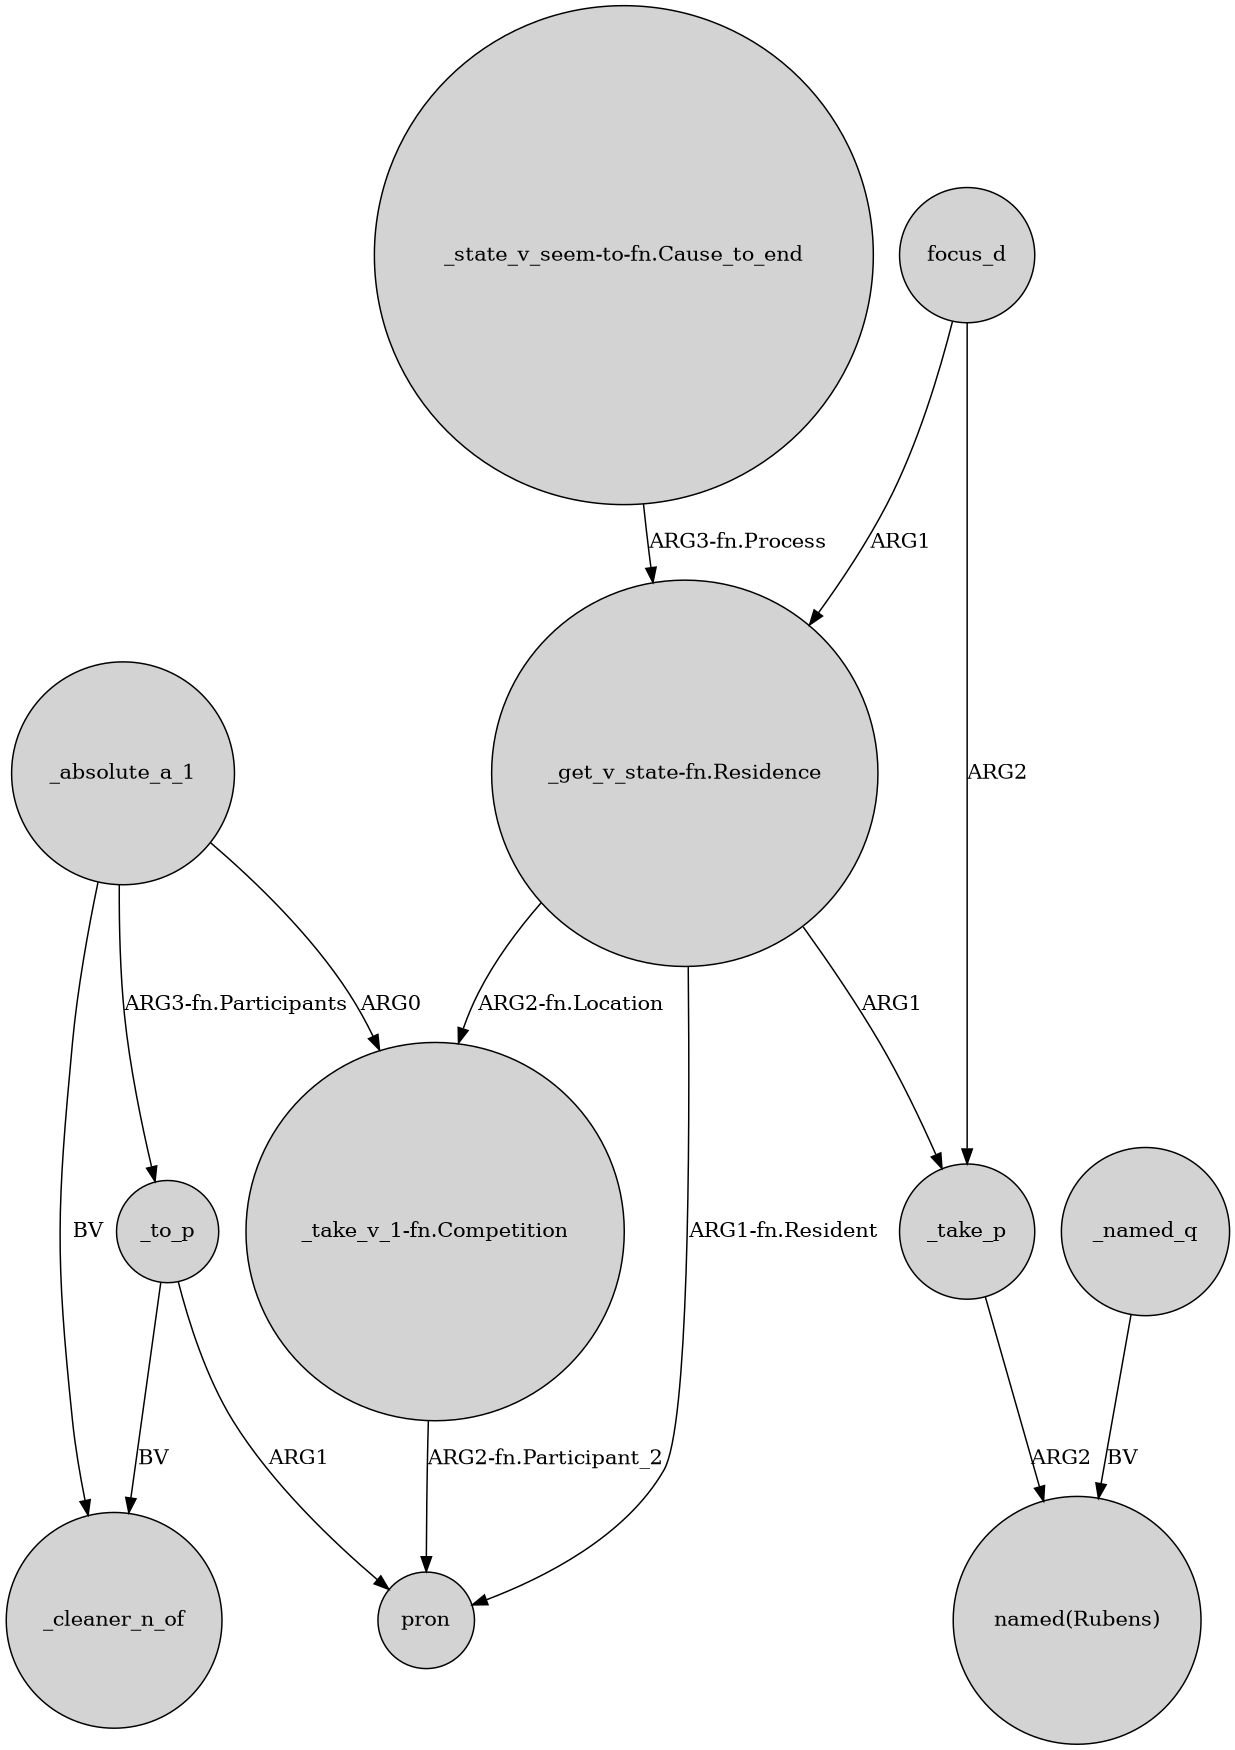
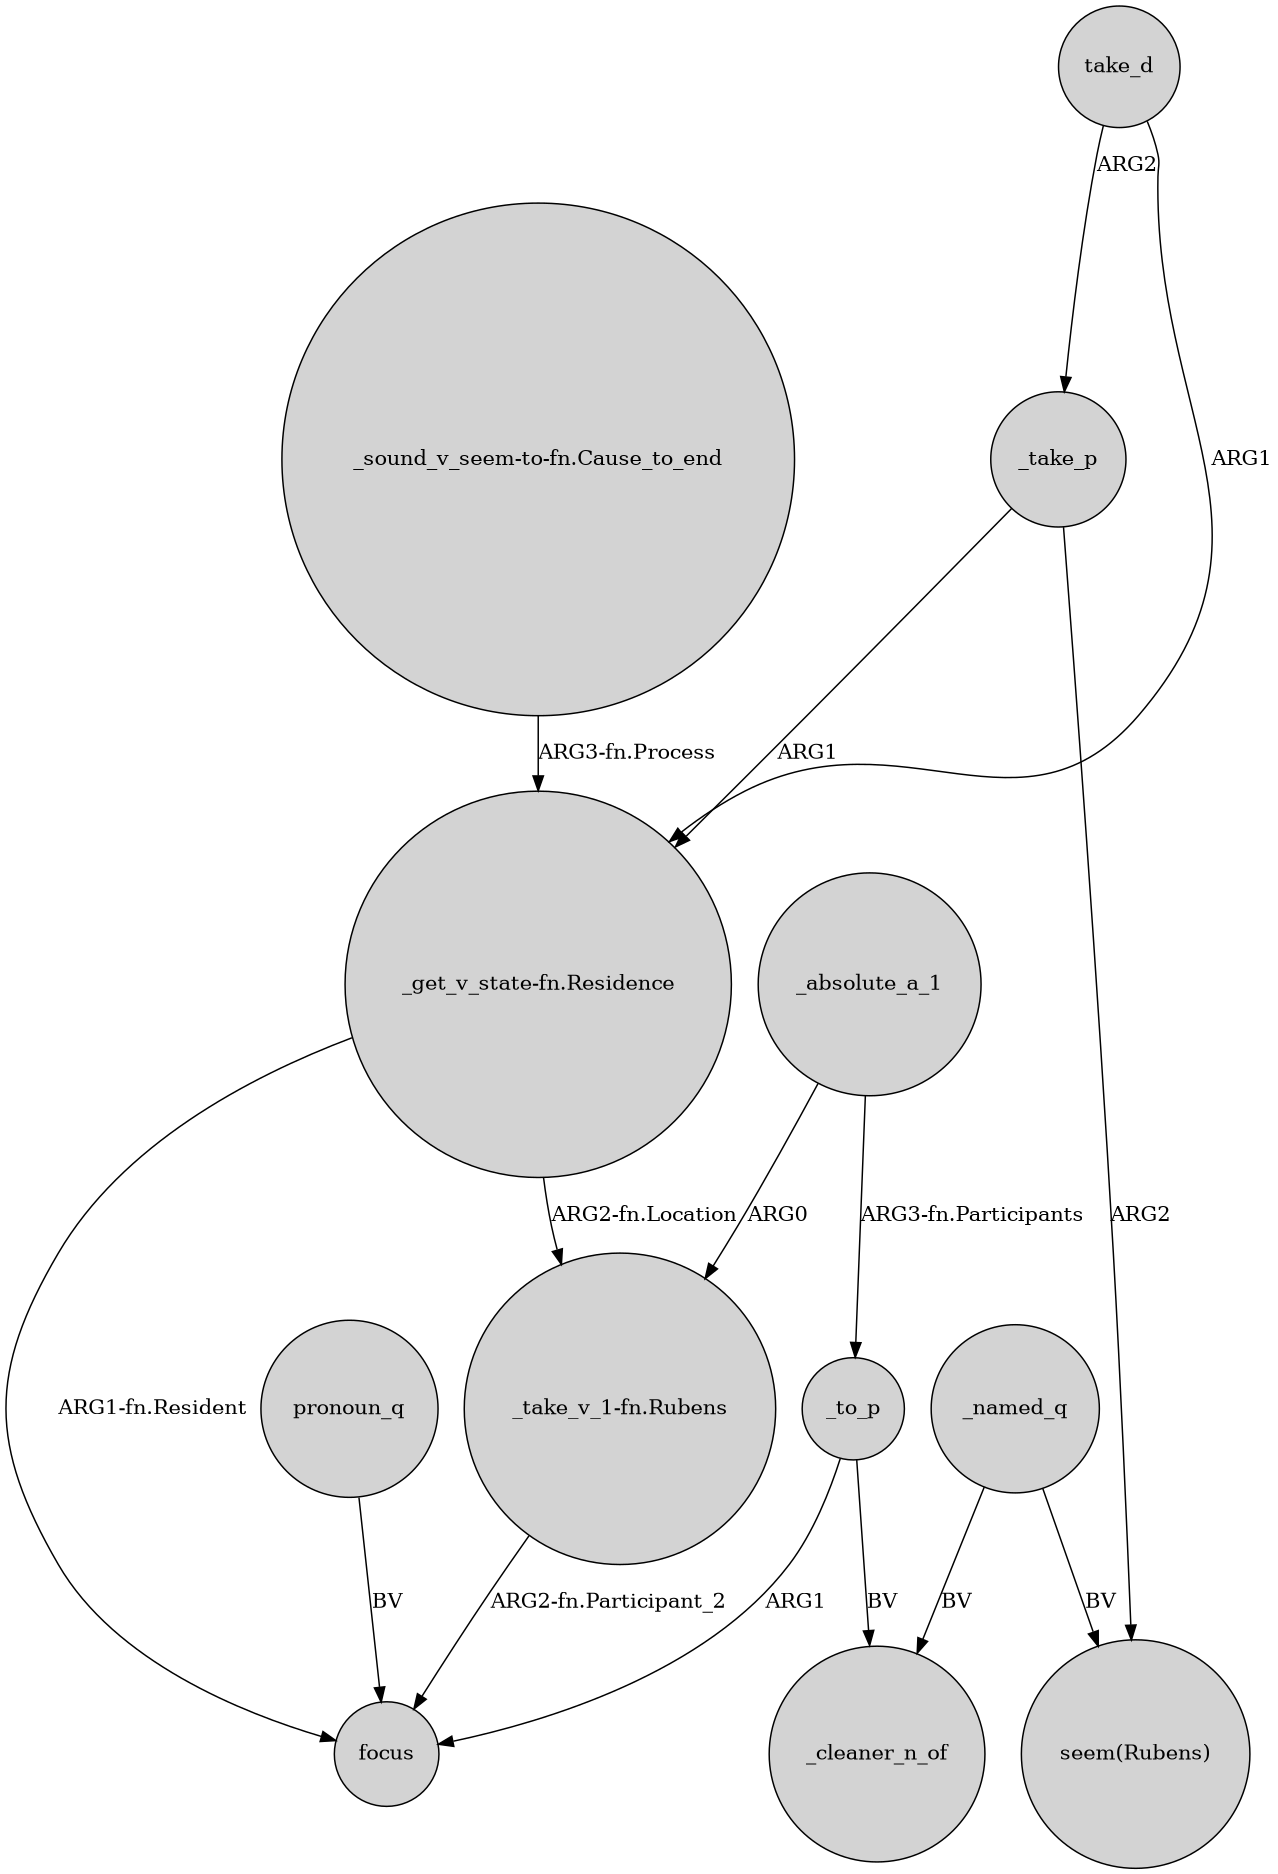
(624, 255) -> (538, 459)
(967, 255) -> (1119, 67)
(876, 1037) -> (850, 673)
(61, 1191) -> (954, 1563)
(435, 1232) -> (620, 1409)
none -> (349, 1409)
(426, 1620) -> (387, 1754)
(1077, 1620) -> (1136, 1754)
